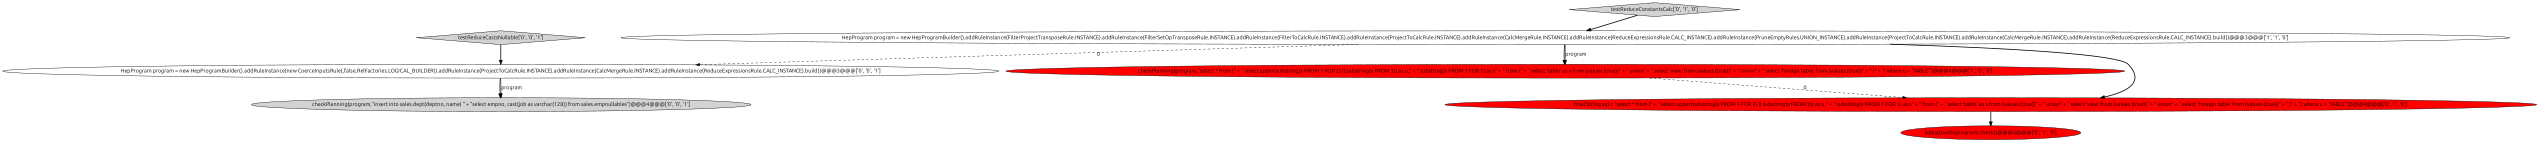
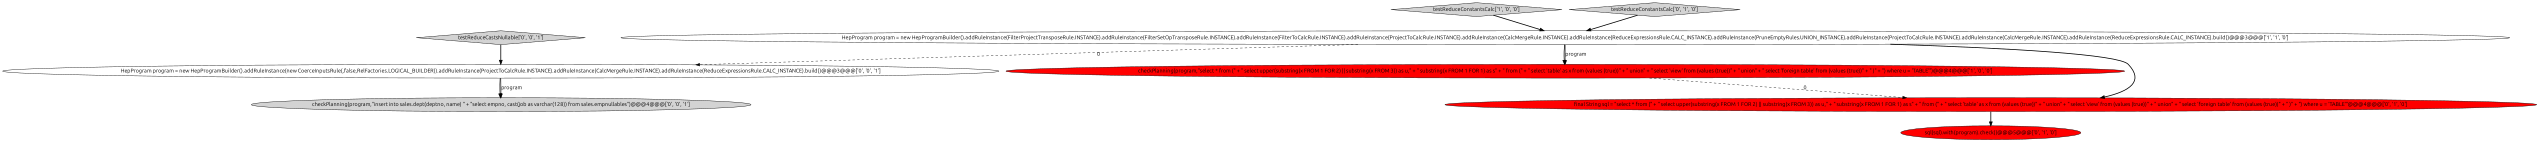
none -> (1476, 10)
